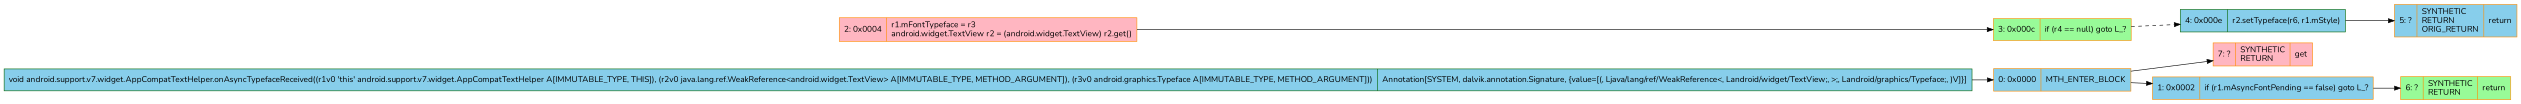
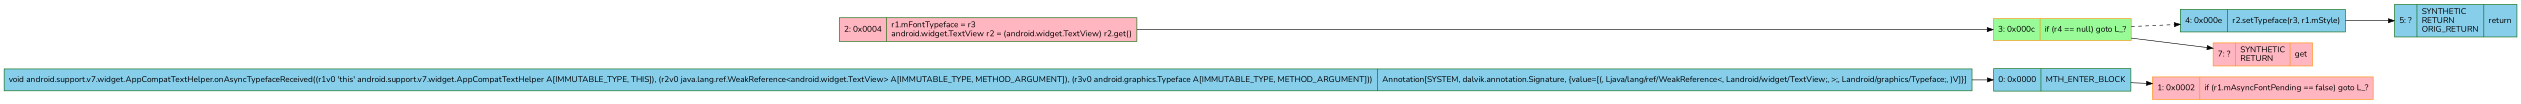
(2286, 20) -> (2286, 20)
(2456, 21) -> (2456, 21)
(988, 30) -> (988, 30)
(2169, 66) -> (2169, 43)
(2062, 80) -> (2062, 80)
(2263, 88) -> (2263, 88)
(2456, 88) -> none
